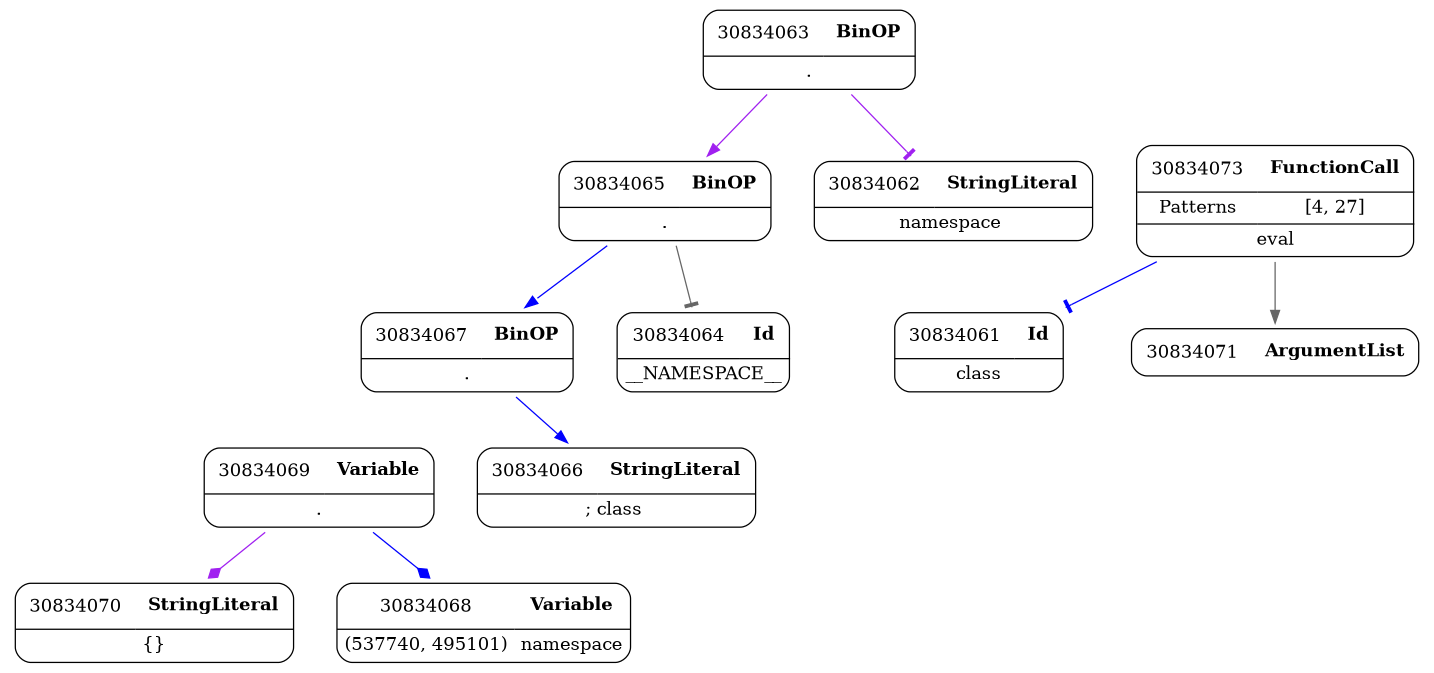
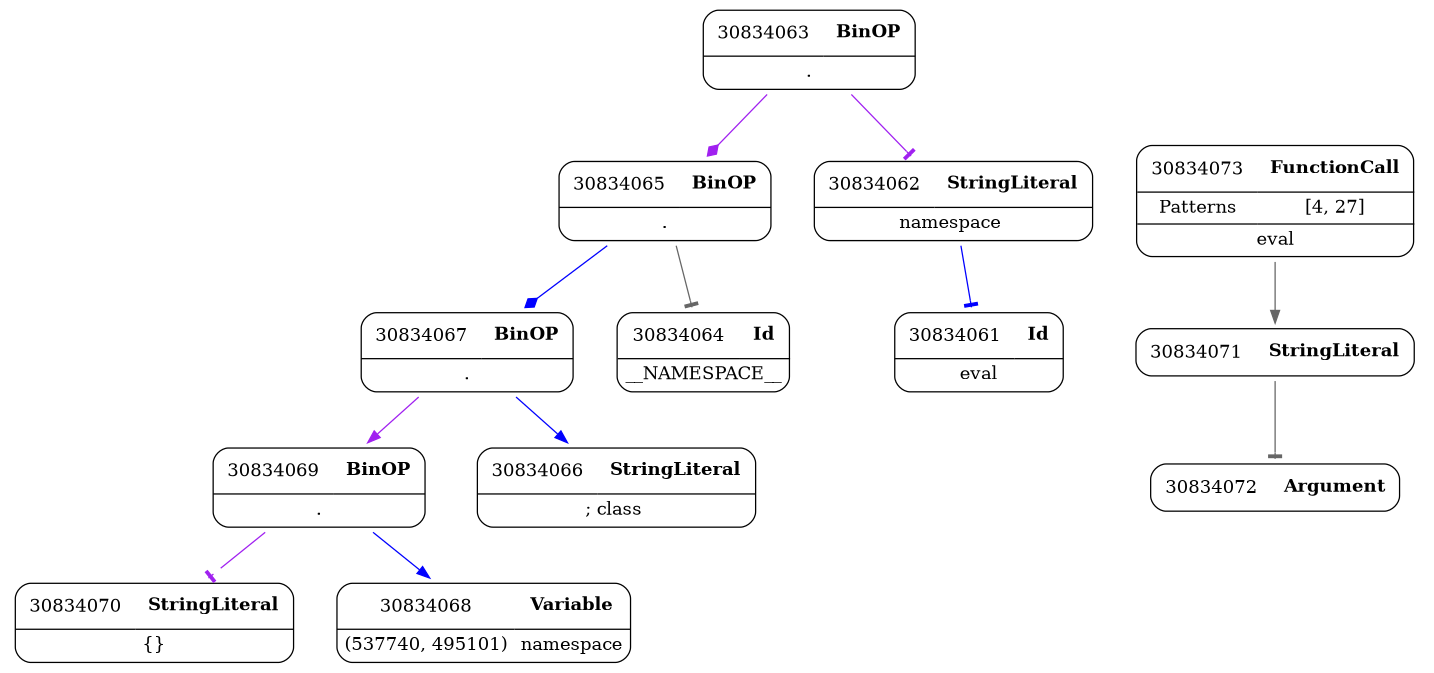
(742, 121) -> (742, 121)
(572, 272) -> (572, 272)
(1114, 283) -> (966, 273)
(1335, 351) -> (1334, 351)
(979, 374) -> (979, 374)
none -> (398, 415)
(378, 470) -> (378, 470)
none -> (1275, 488)
(243, 550) -> (243, 550)
(396, 551) -> (396, 551)
